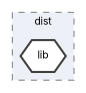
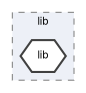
(43, 22) -> (43, 22)
